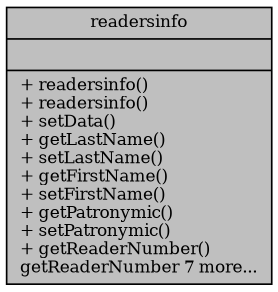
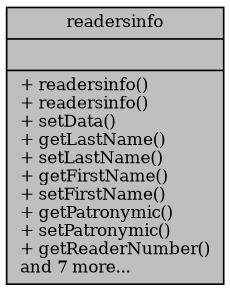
(139, 268) -> (75, 268)
